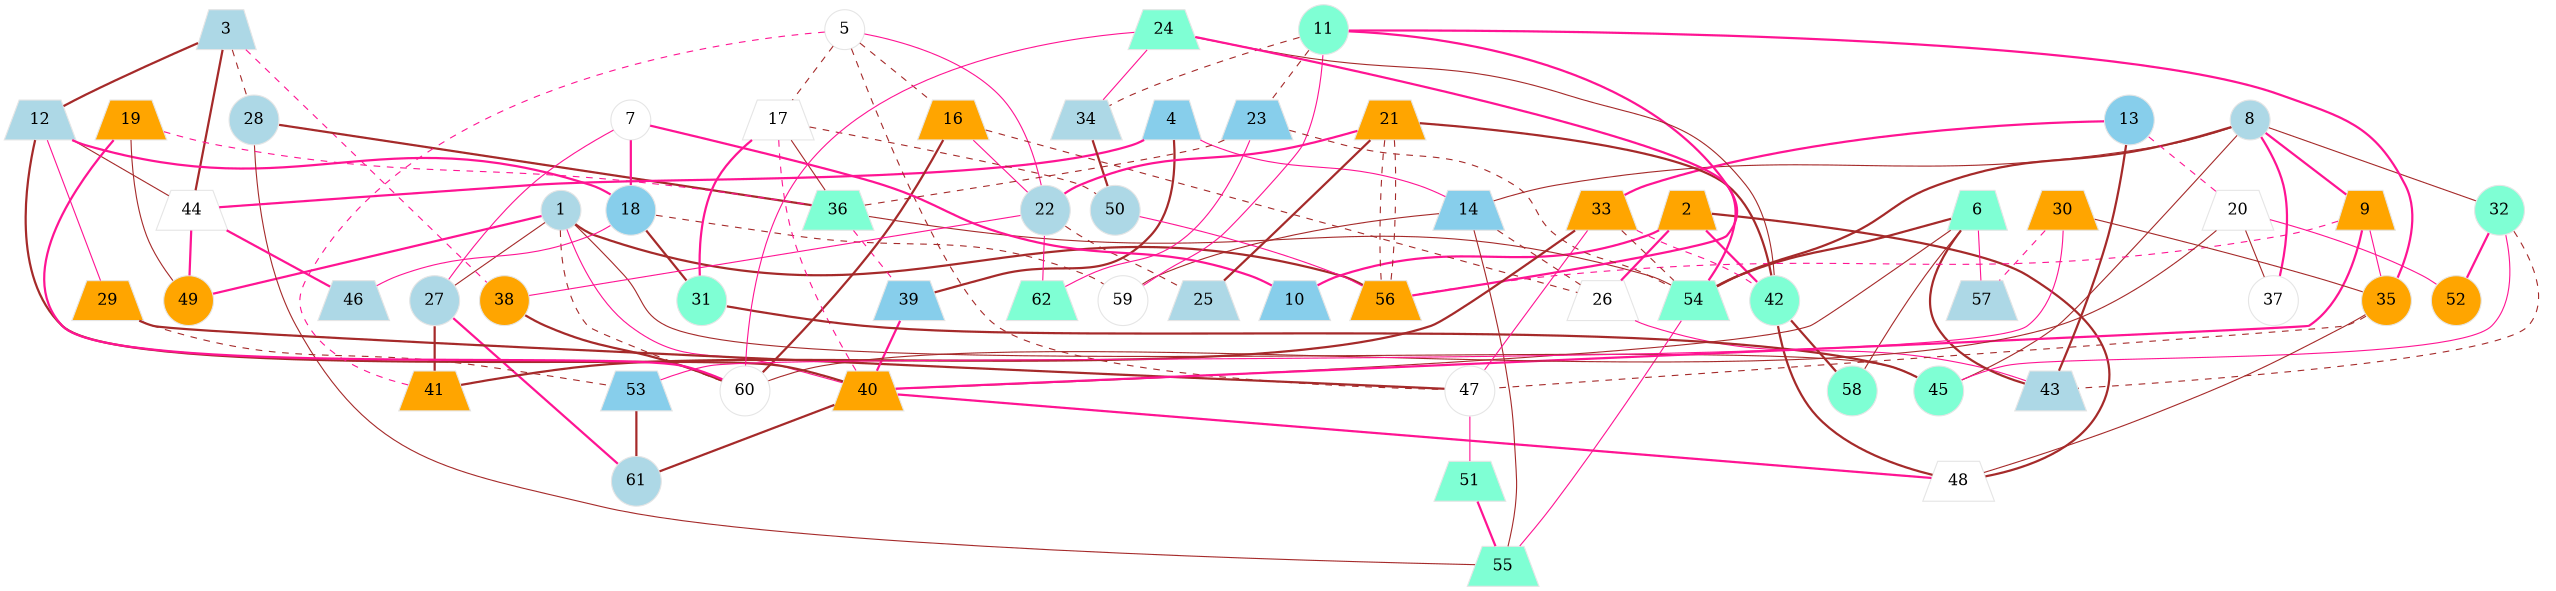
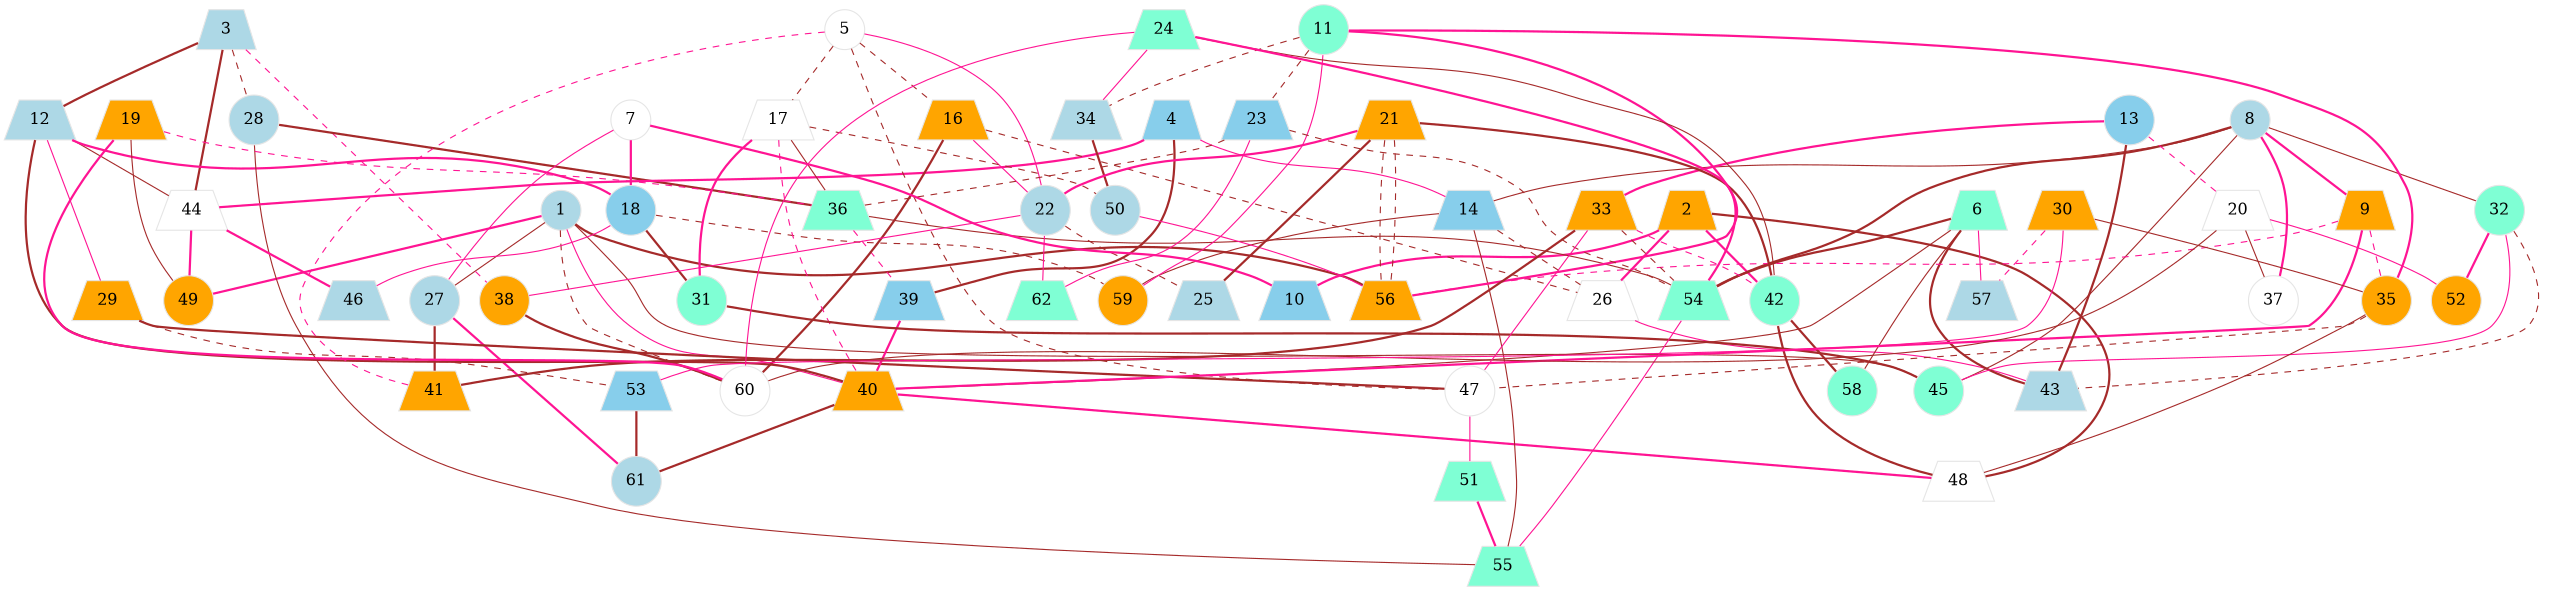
(2374, 246) -> (2374, 246)
(1123, 301) -> (1123, 301)
